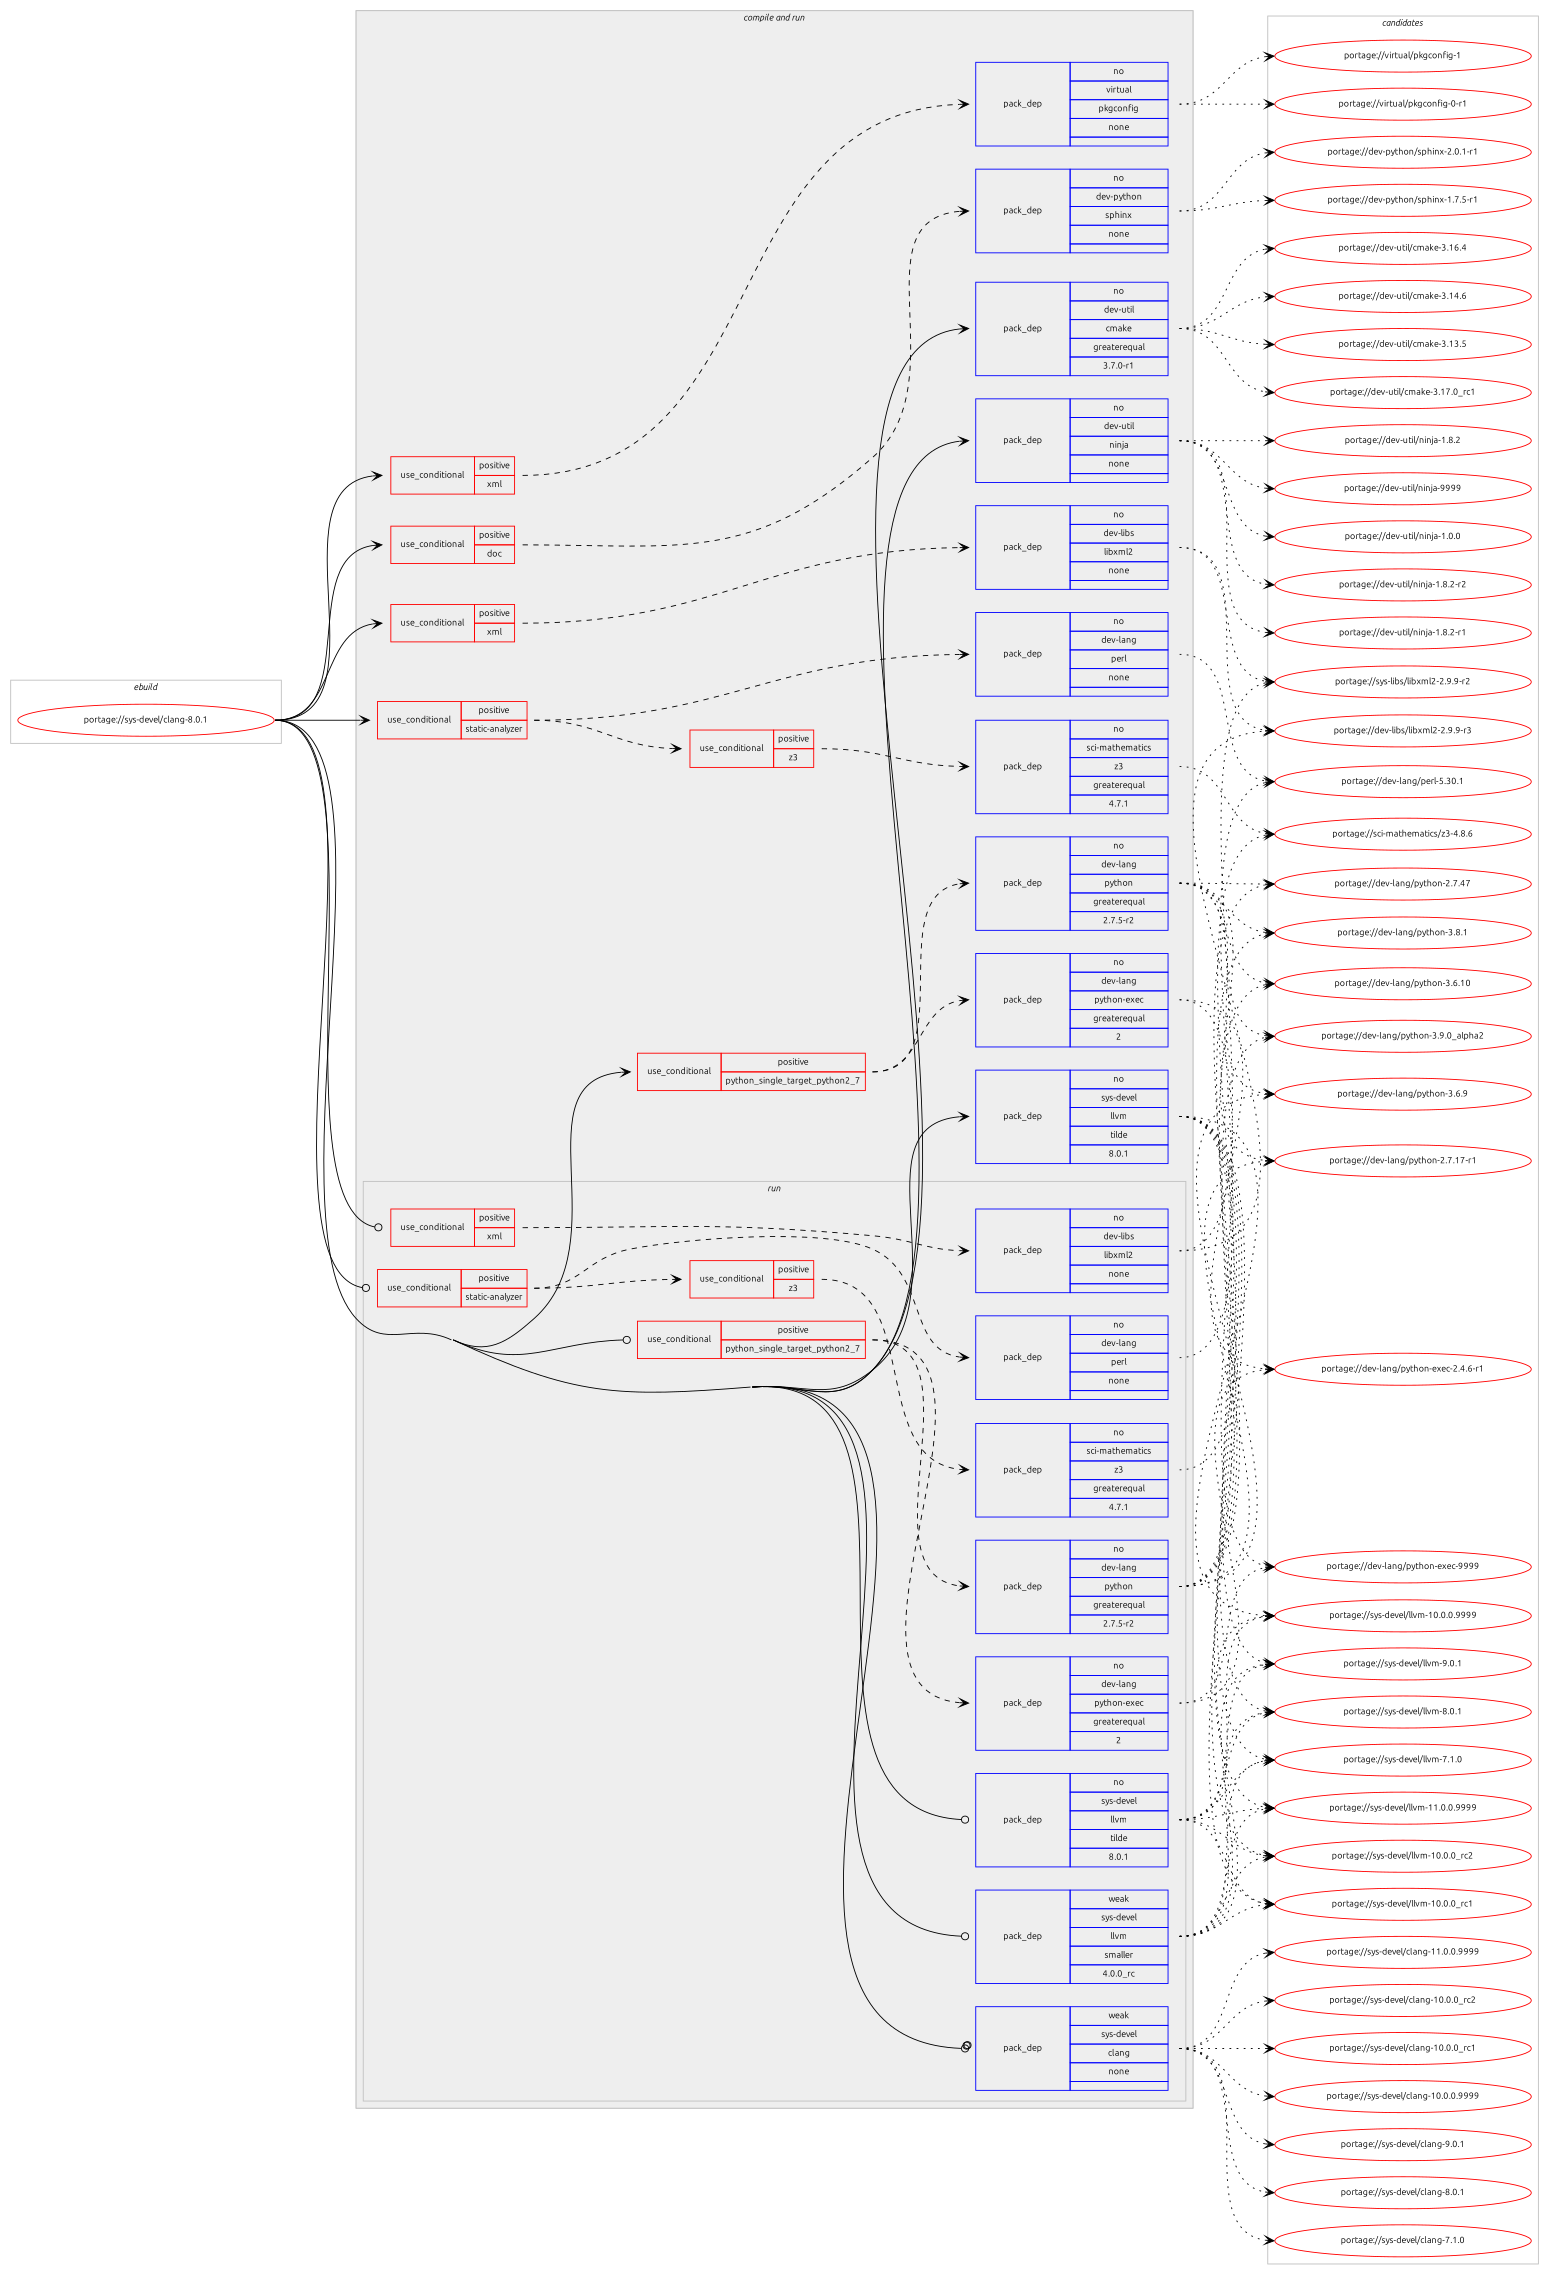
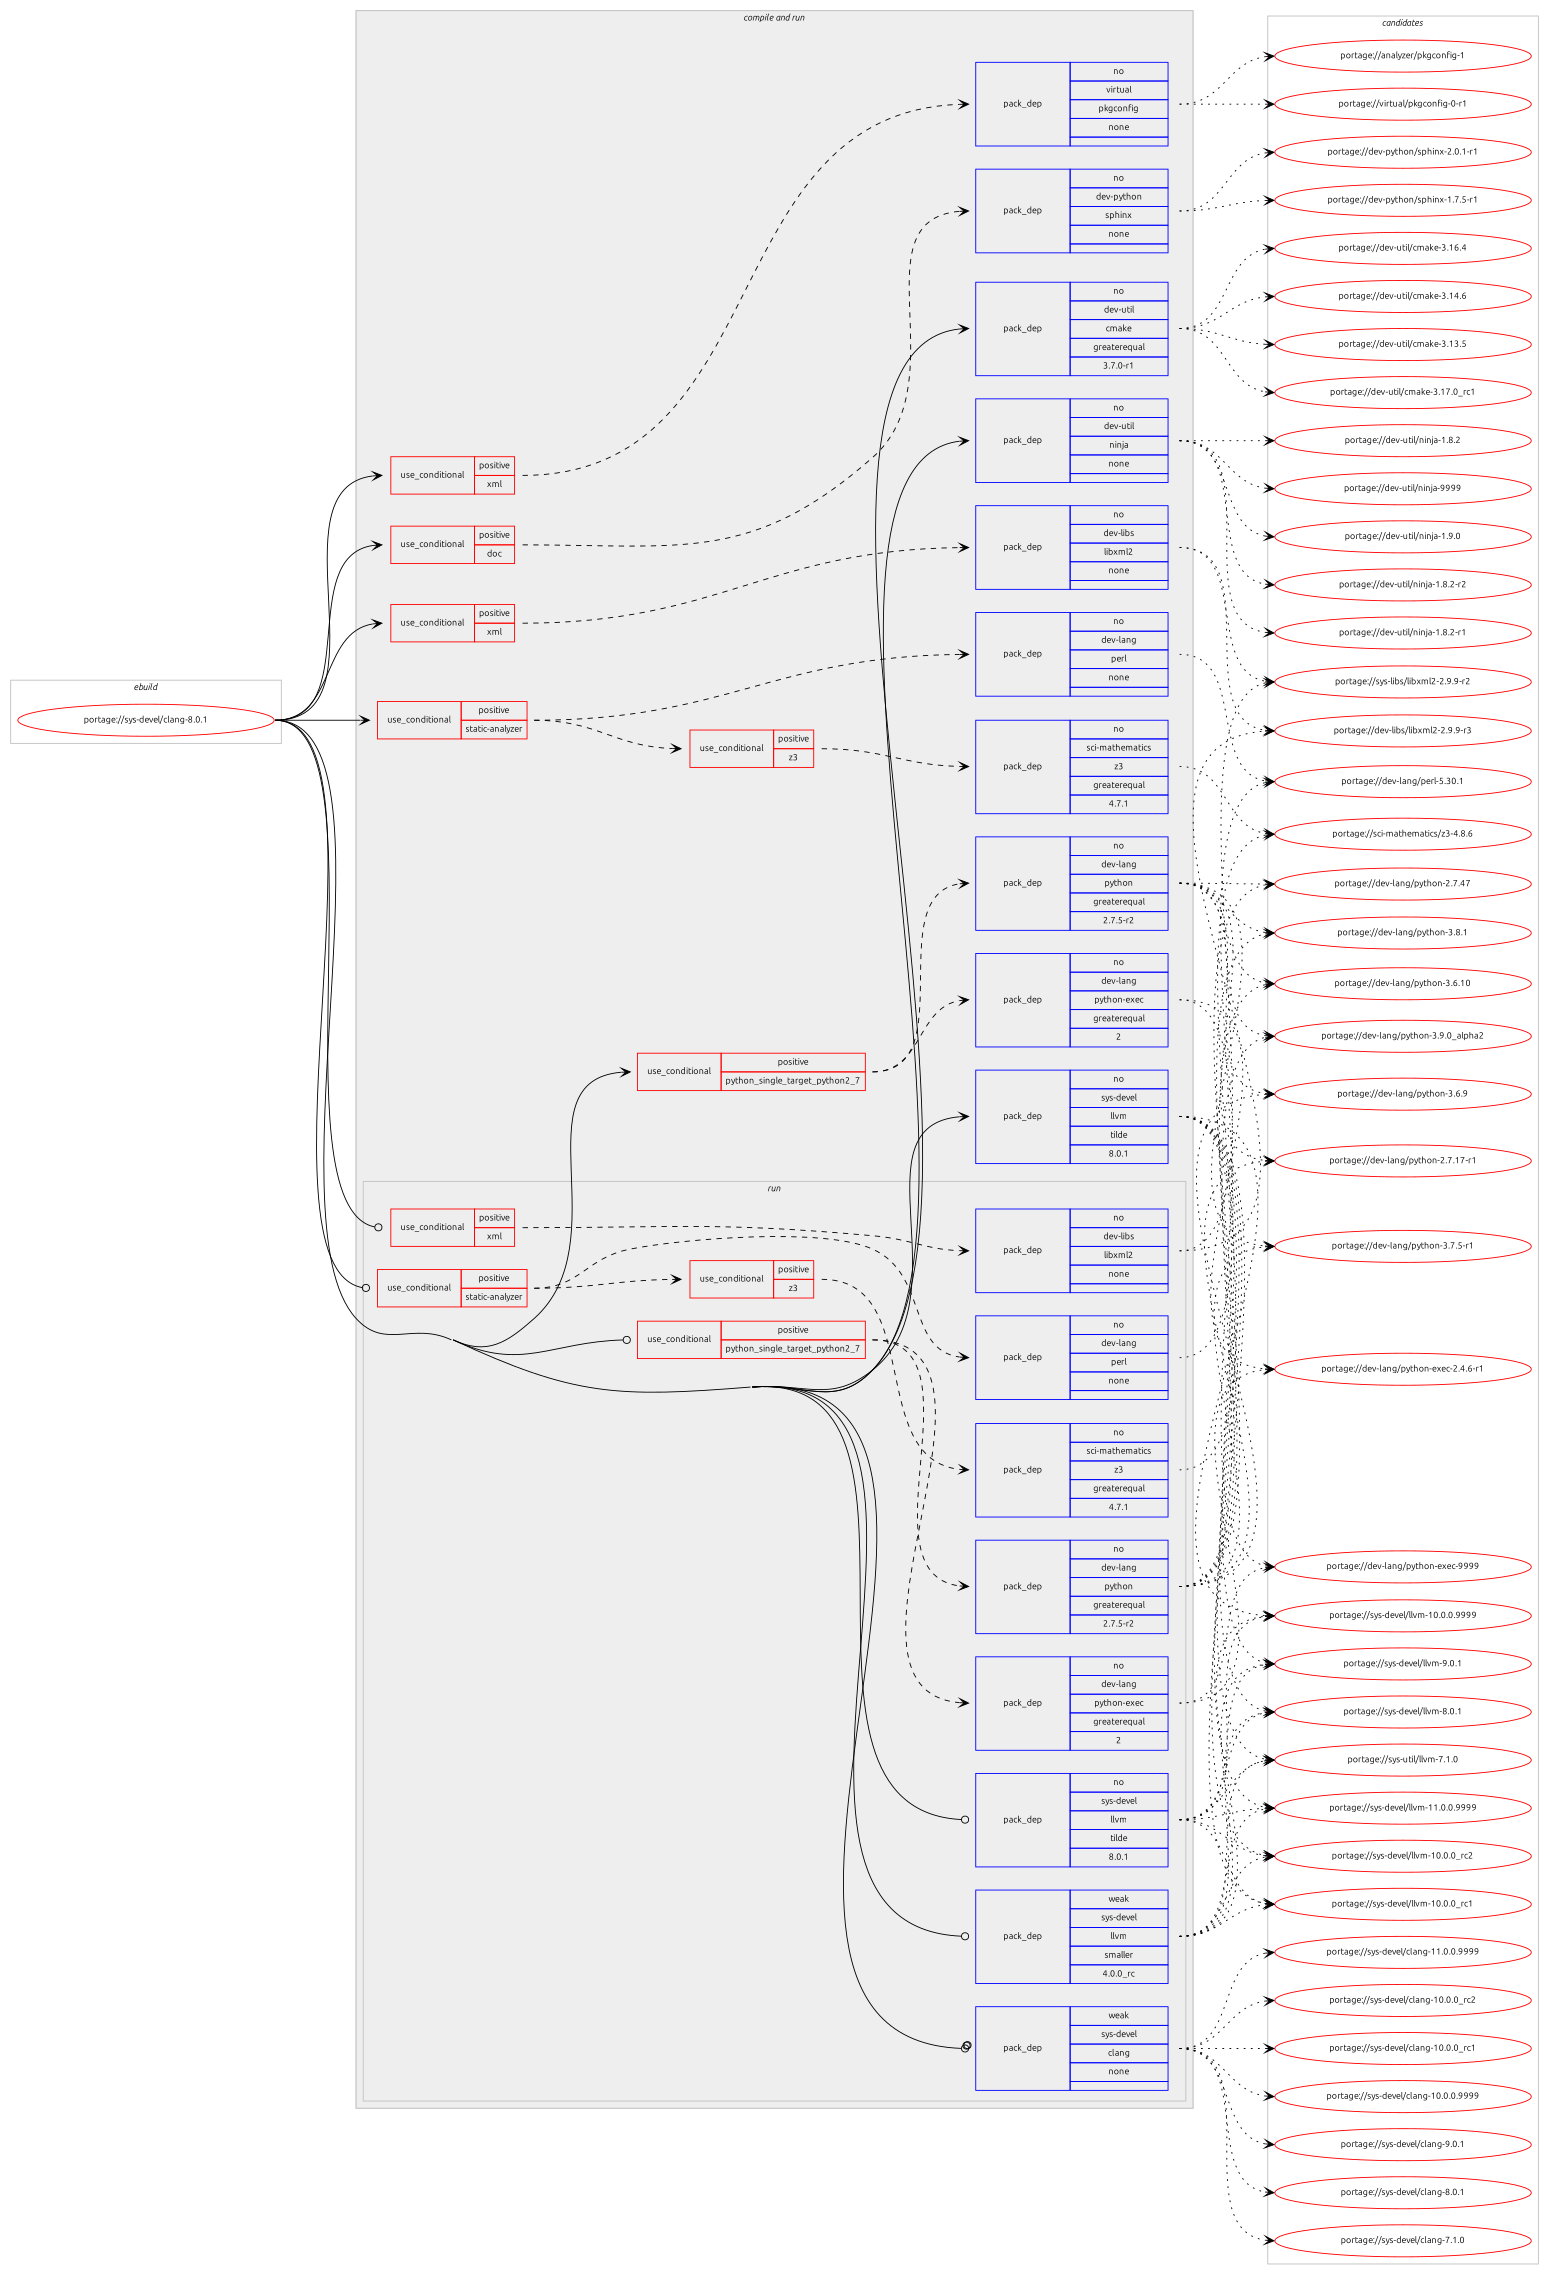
(1403, 56) -> (1403, 56)
(1403, 537) -> (1403, 537)
none -> (1403, 1246)
(1403, 1760) -> (1403, 1760)
